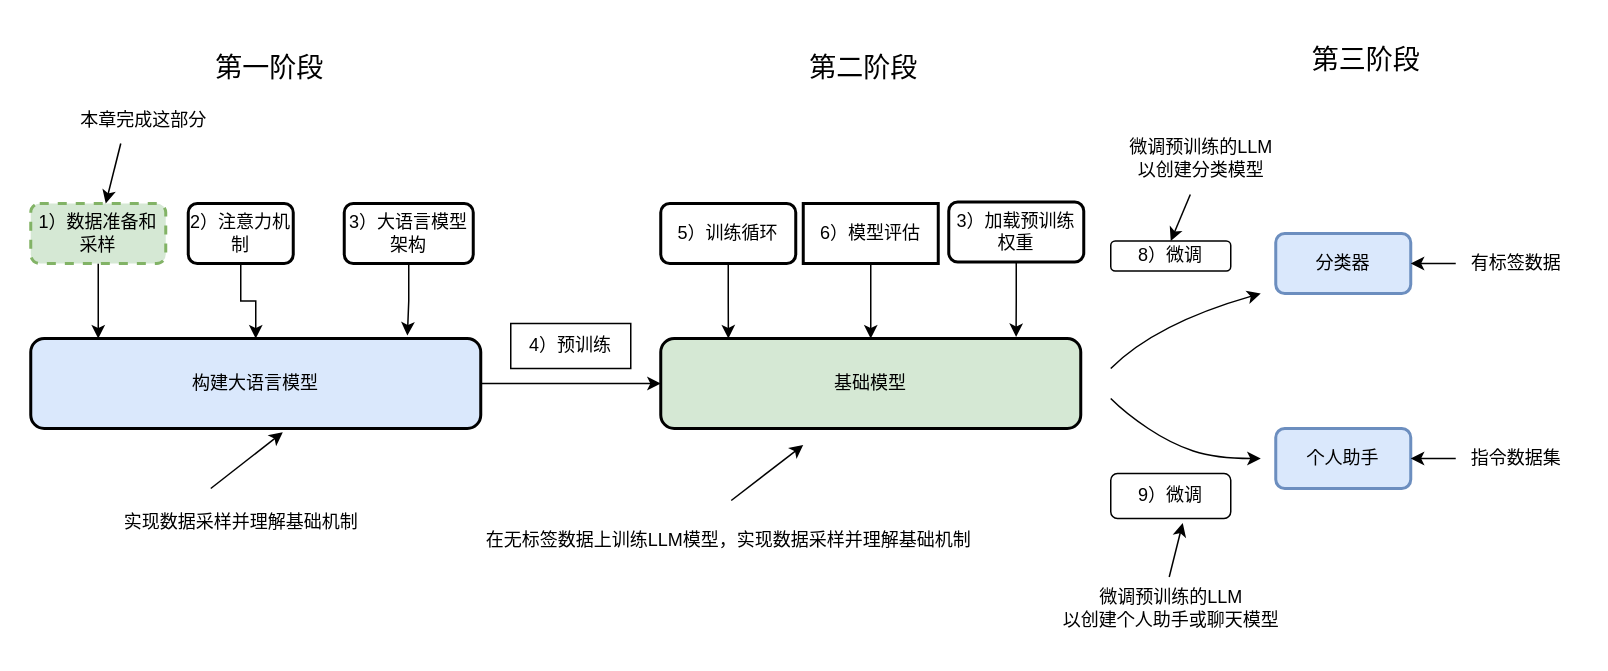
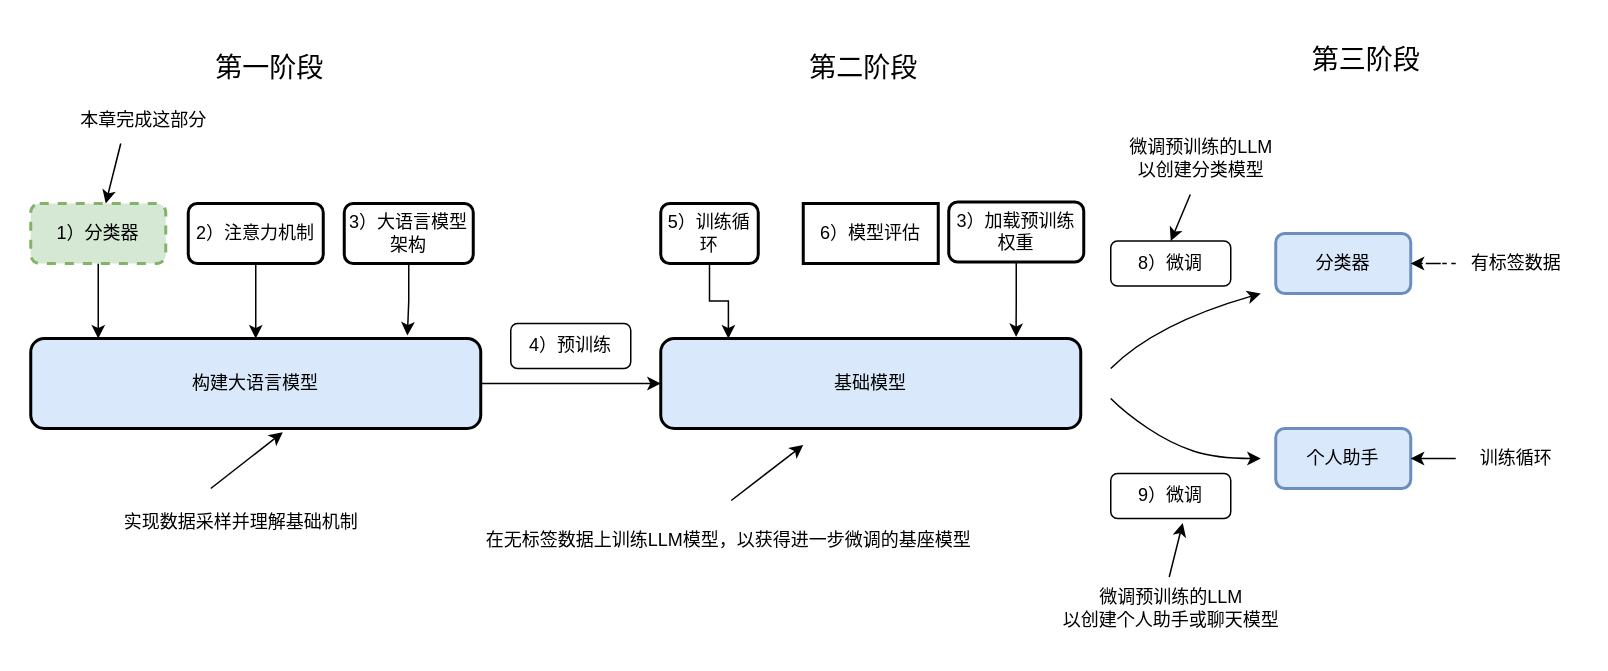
(98, 233) -> (98, 233)
(241, 233) -> (256, 233)
(728, 233) -> (710, 233)
(1171, 256) -> (1171, 263)
(1446, 263) -> (1446, 263)
(871, 295) -> none
(571, 346) -> (571, 346)
(871, 383) -> (871, 383)
(1517, 458) -> (1517, 458)
(729, 541) -> (729, 541)
